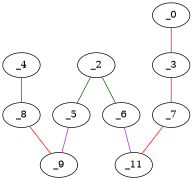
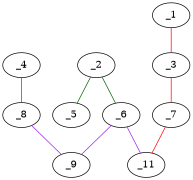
(171, 15) -> (171, 15)
(40, 140) -> (46, 140)
(65, 140) -> (96, 140)
